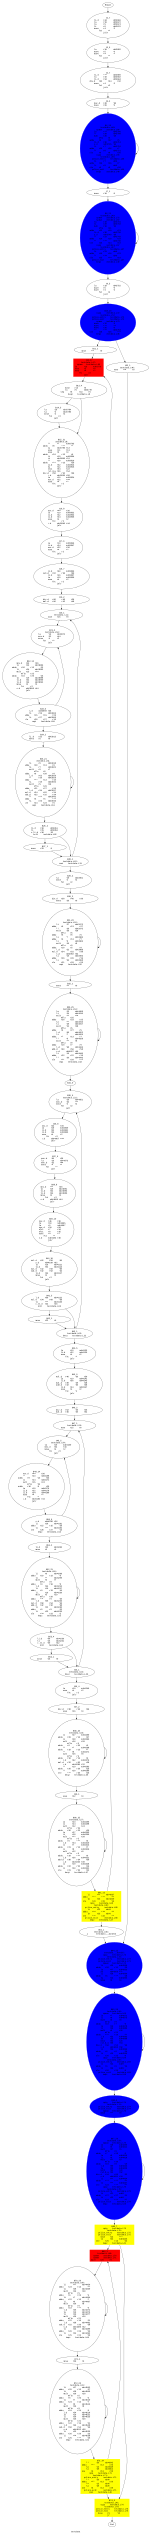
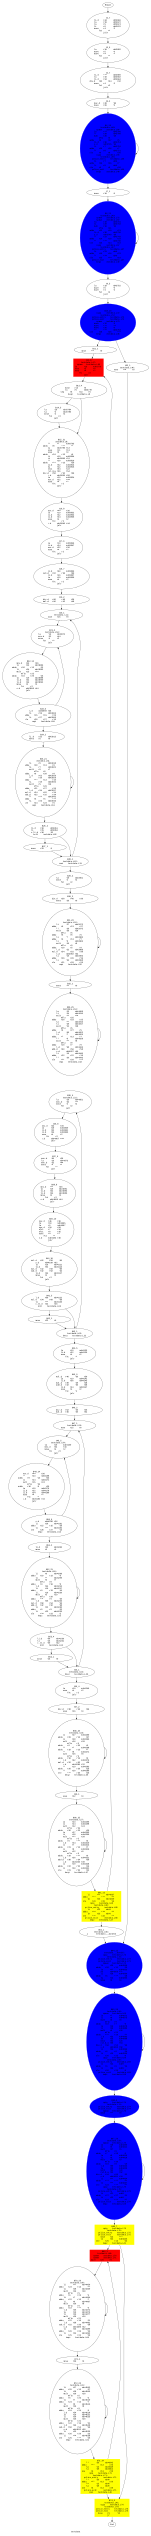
(70, 1083) -> none
